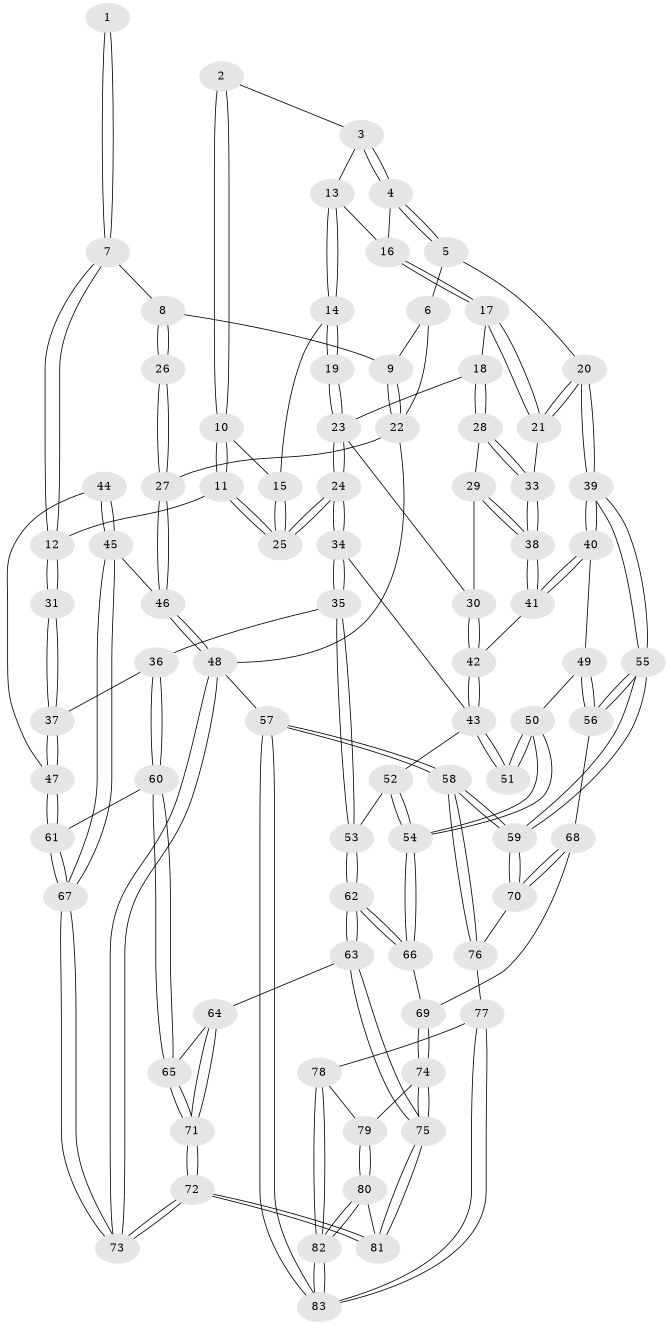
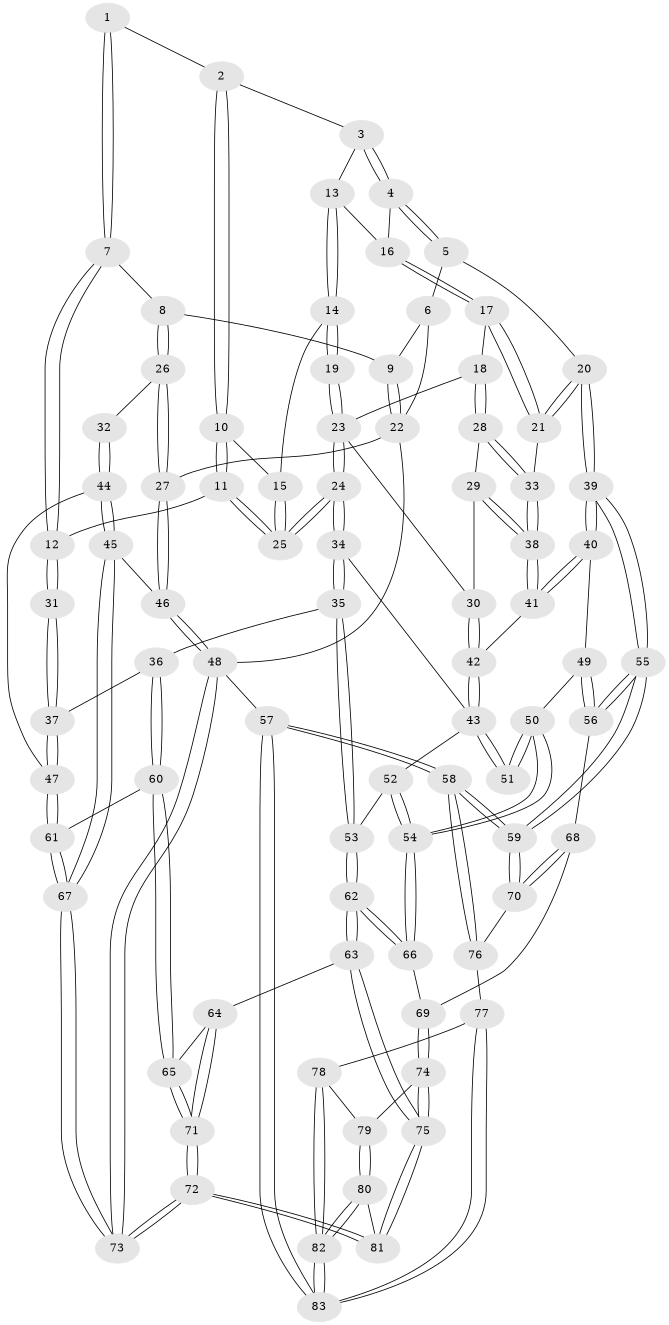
none -> (165, 47)
none -> (104, 428)
